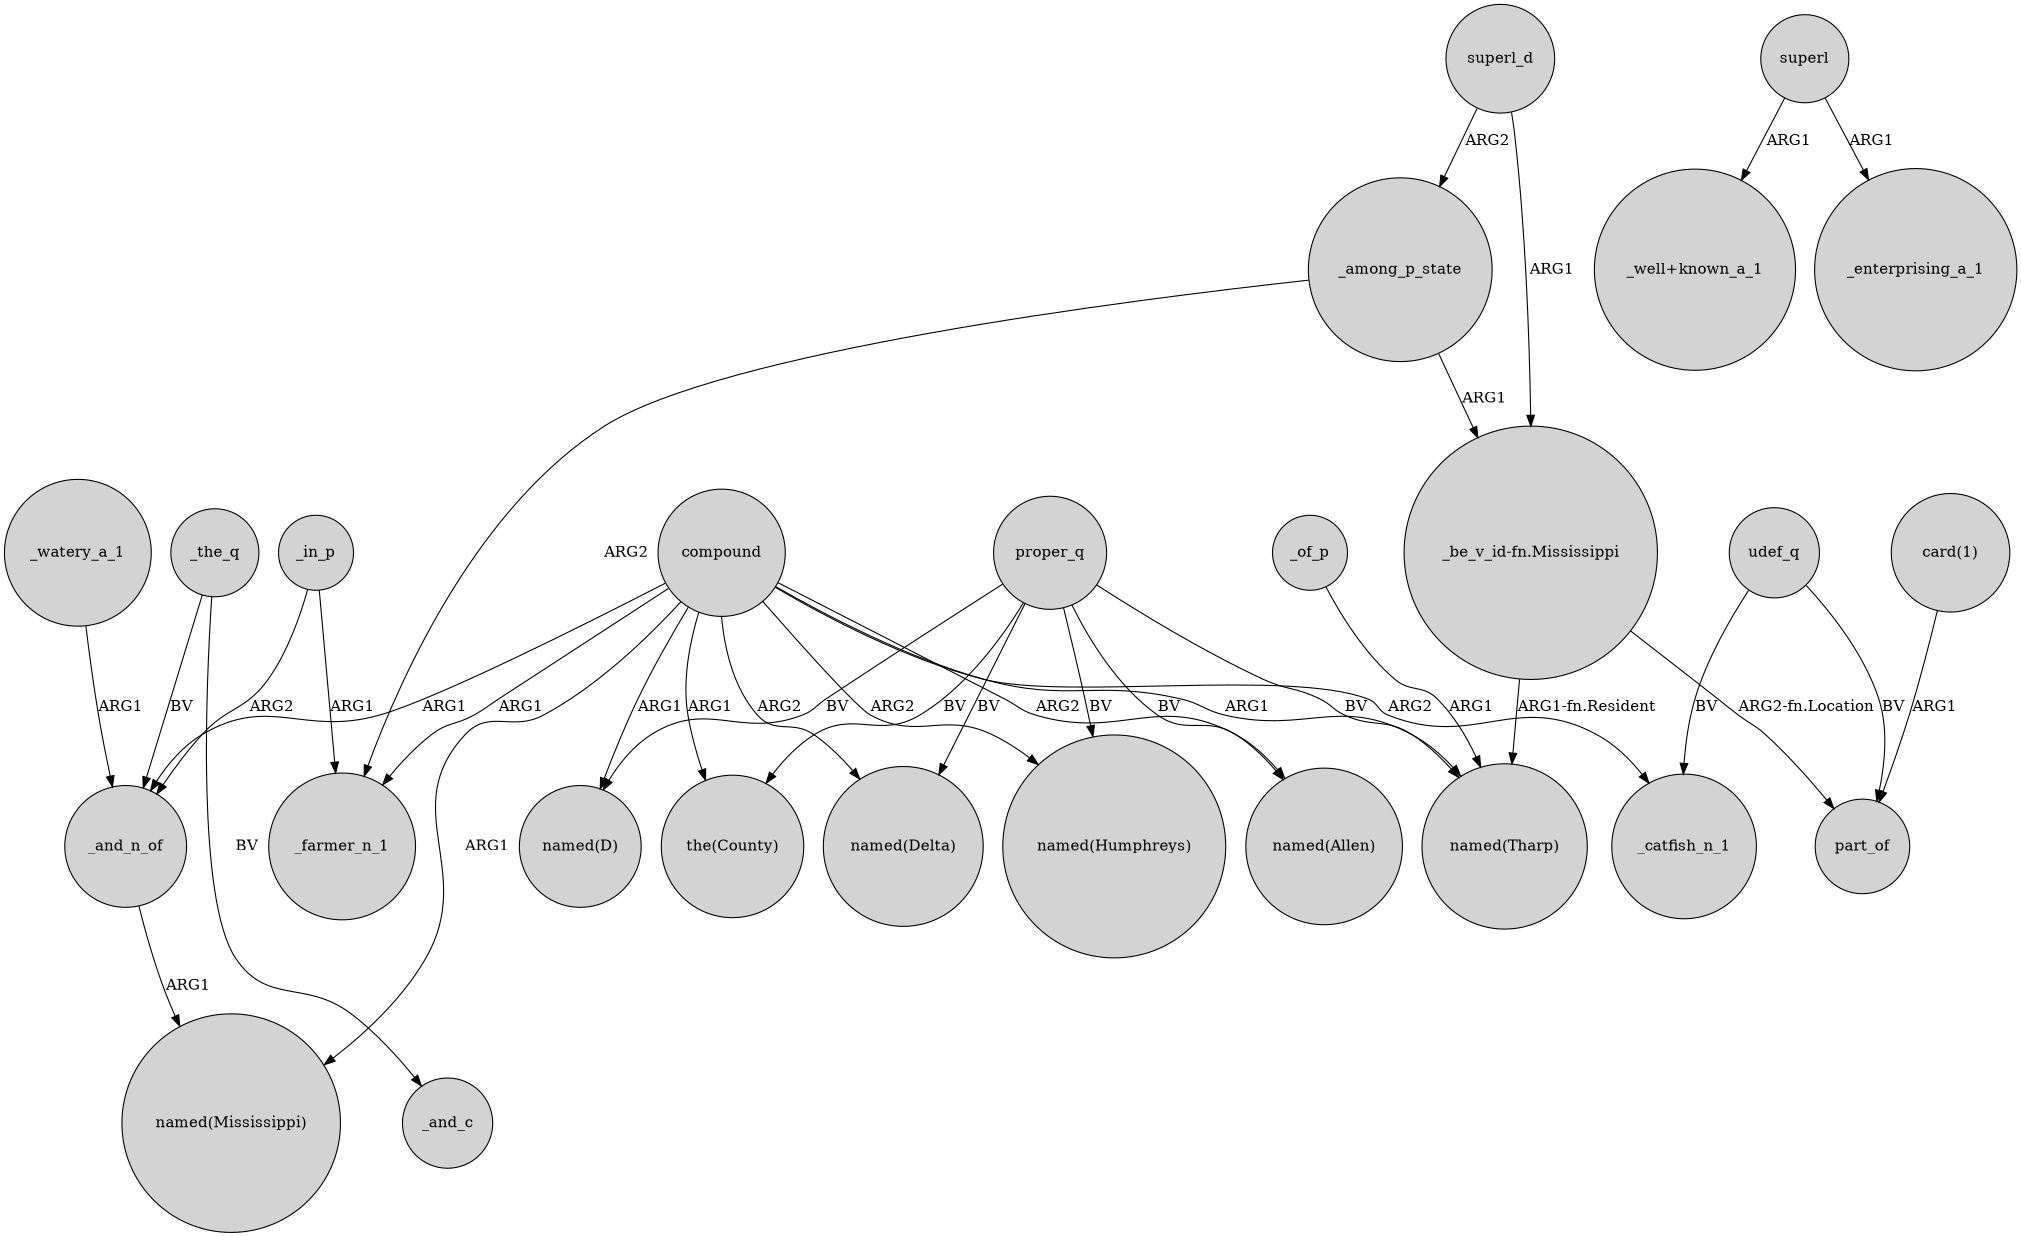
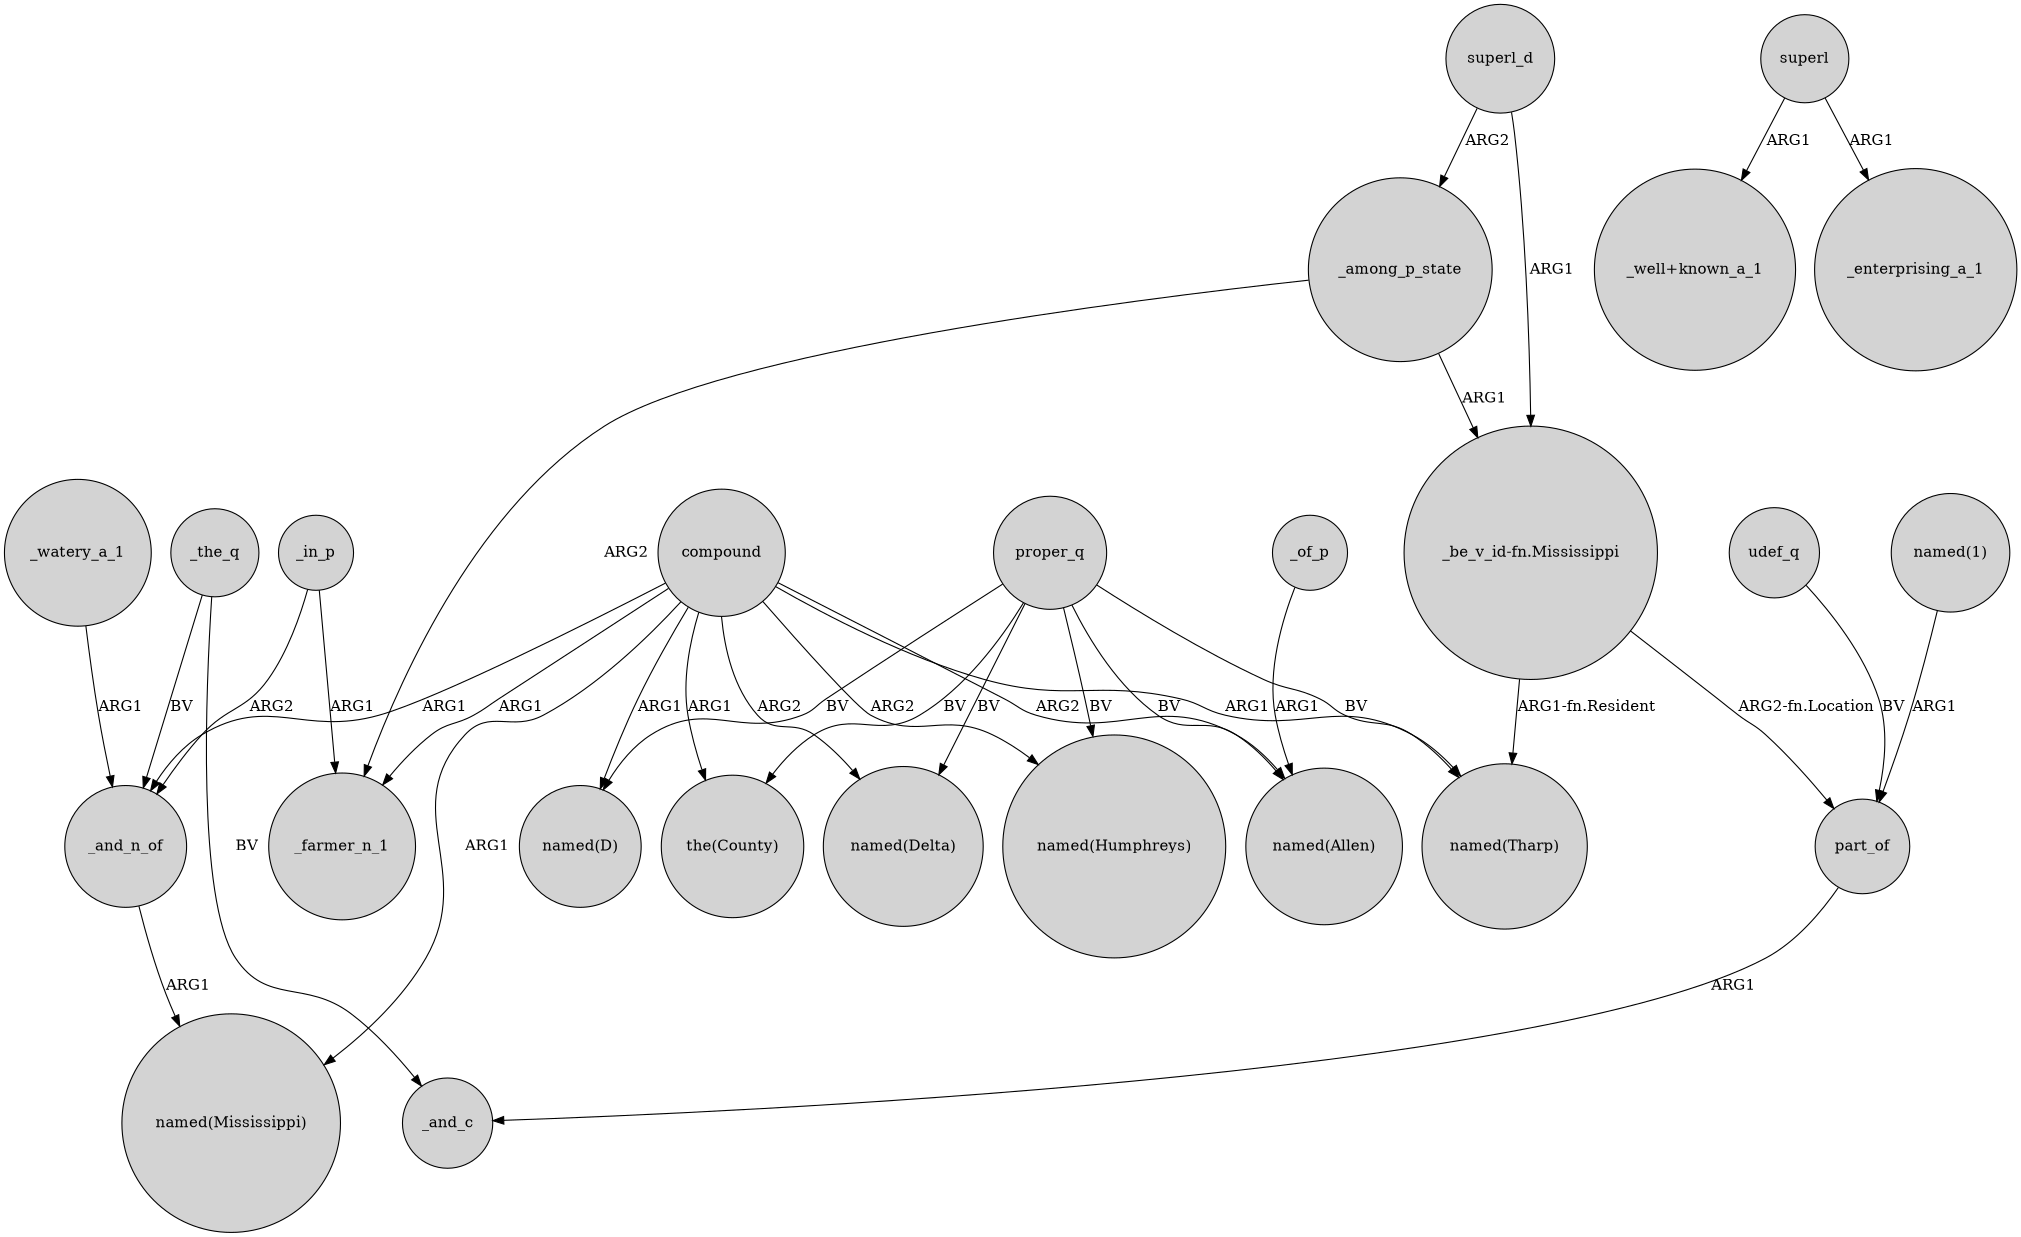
(1951, 553) -> (1951, 553)
(1396, 680) -> (1274, 675)
(1684, 846) -> none
none -> (1192, 1075)
